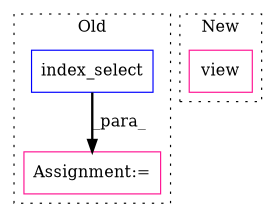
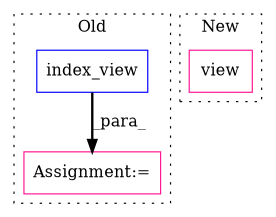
(92, 71) -> (92, 71)
